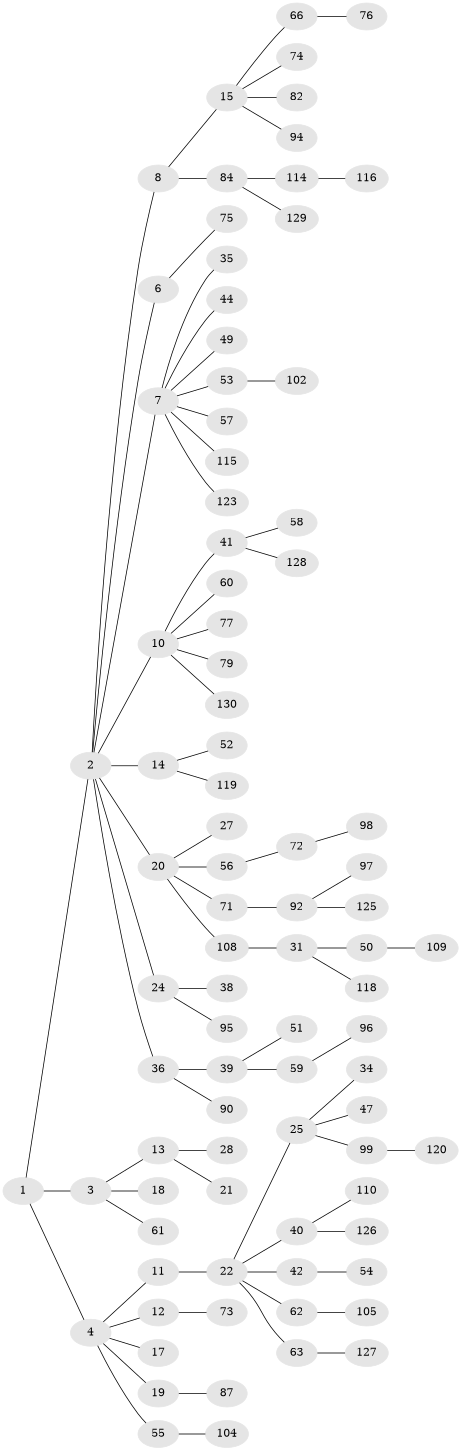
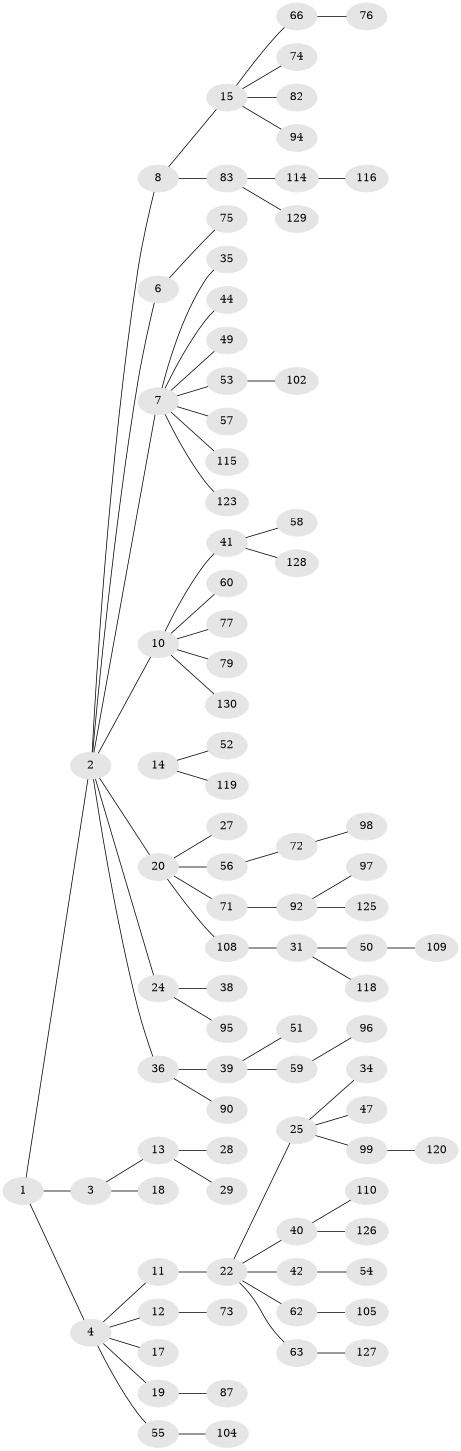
(227, 178) -> (227, 178)
(125, 766) -> none
(227, 1191) -> (227, 1191)
(158, 1232) -> none
